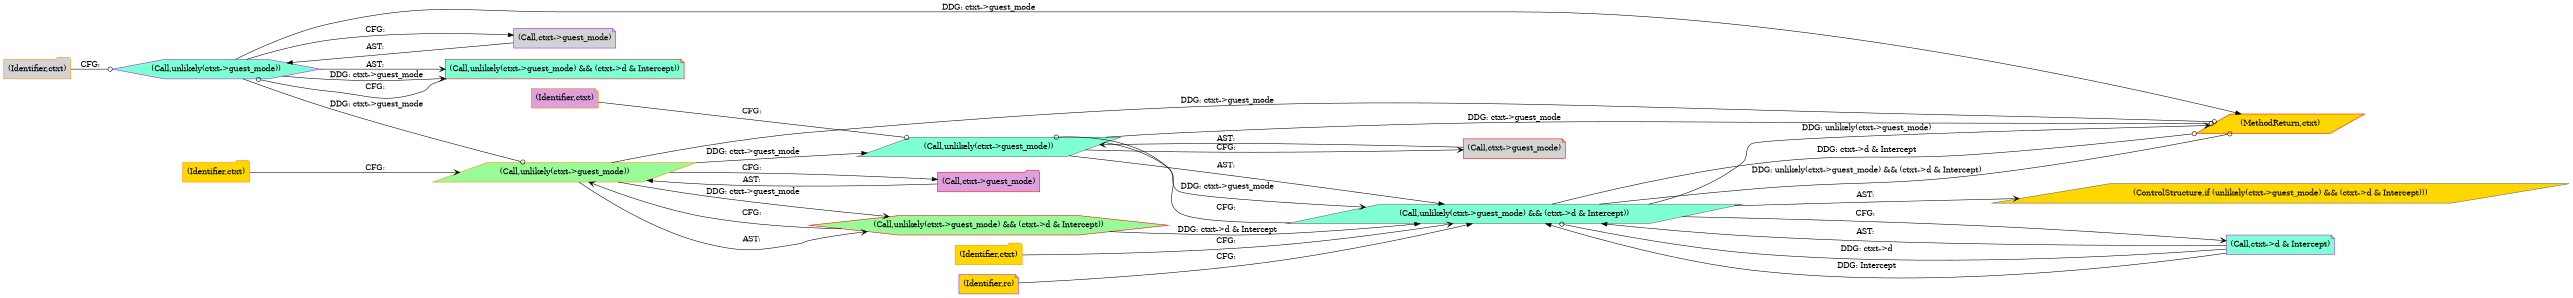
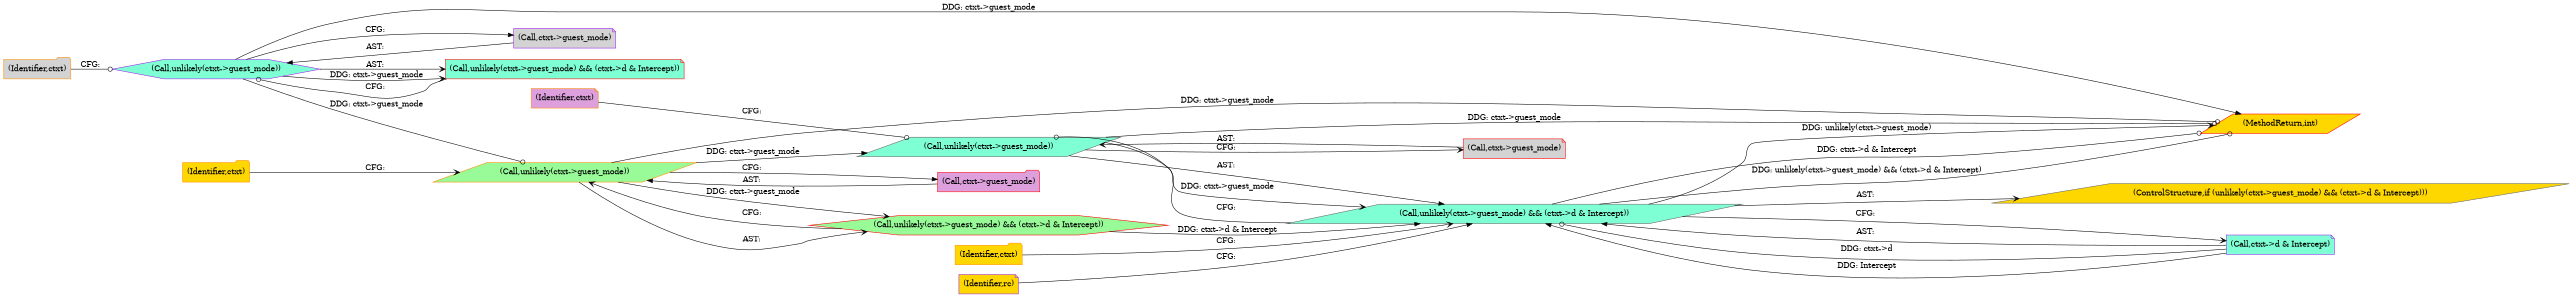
(2280, 124) -> (2280, 124)
